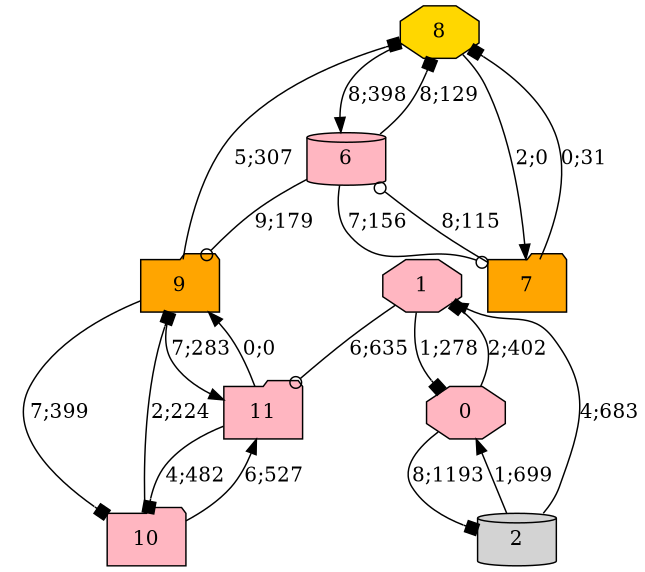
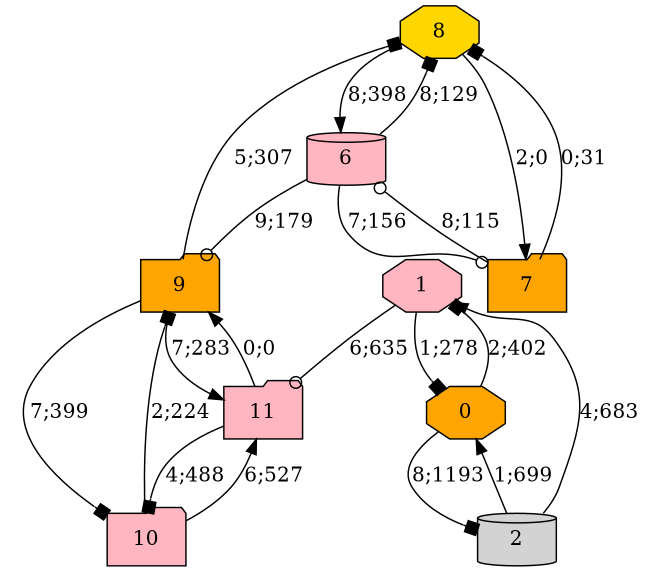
(466, 413) -> (466, 413)
(195, 476) -> (195, 476)
